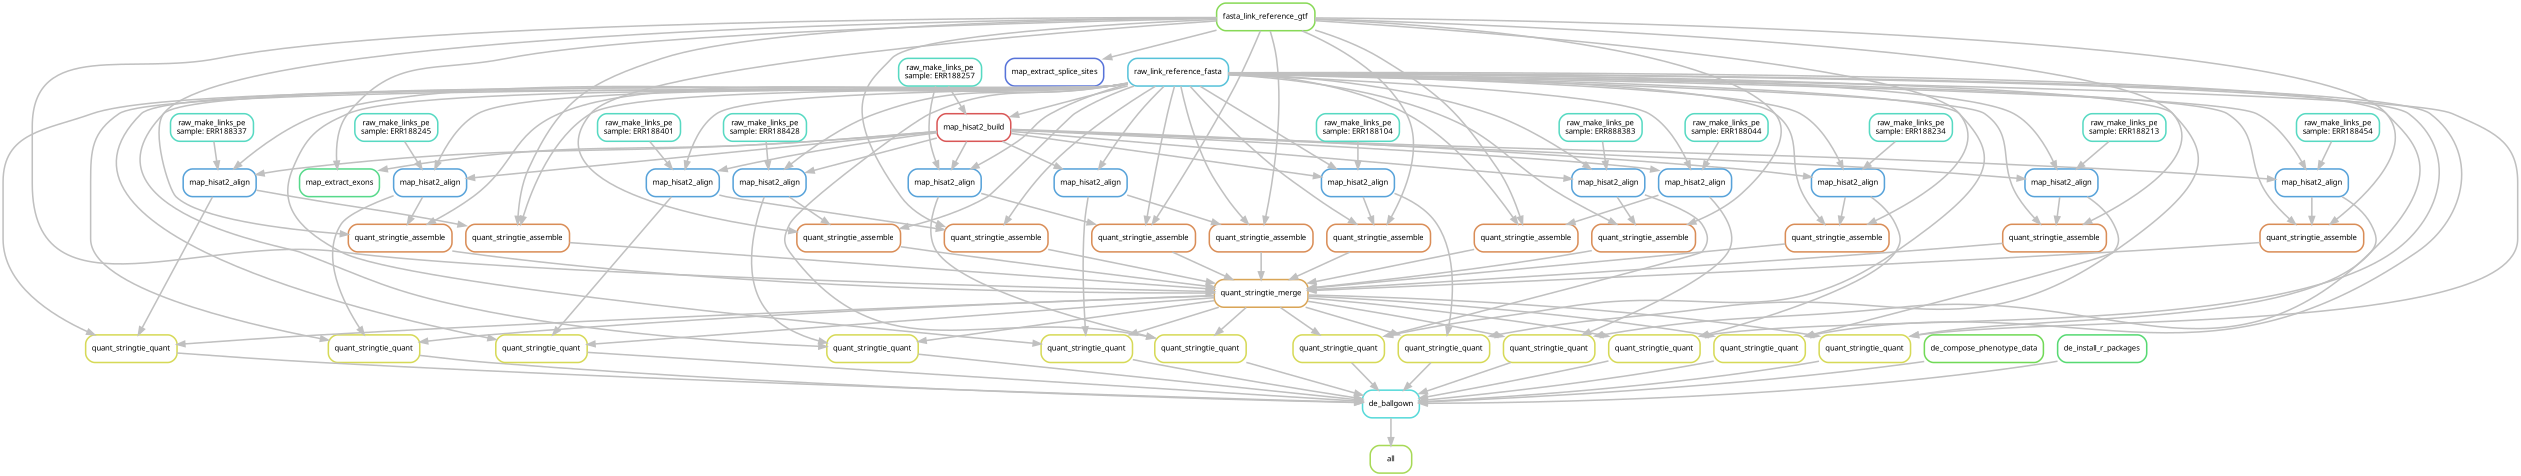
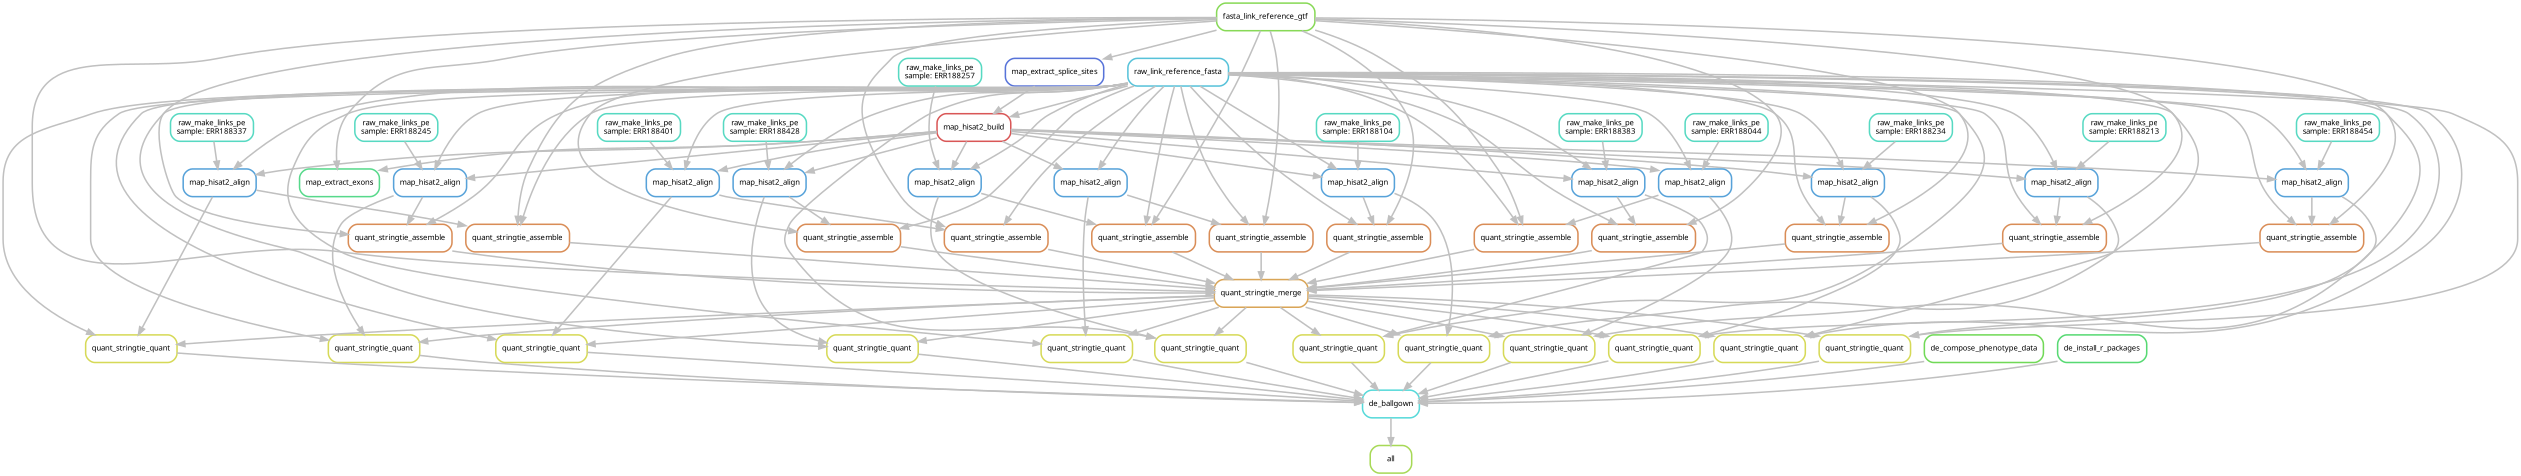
(955, 97) -> (1017, 98)
(1601, 127) -> (1601, 127)
